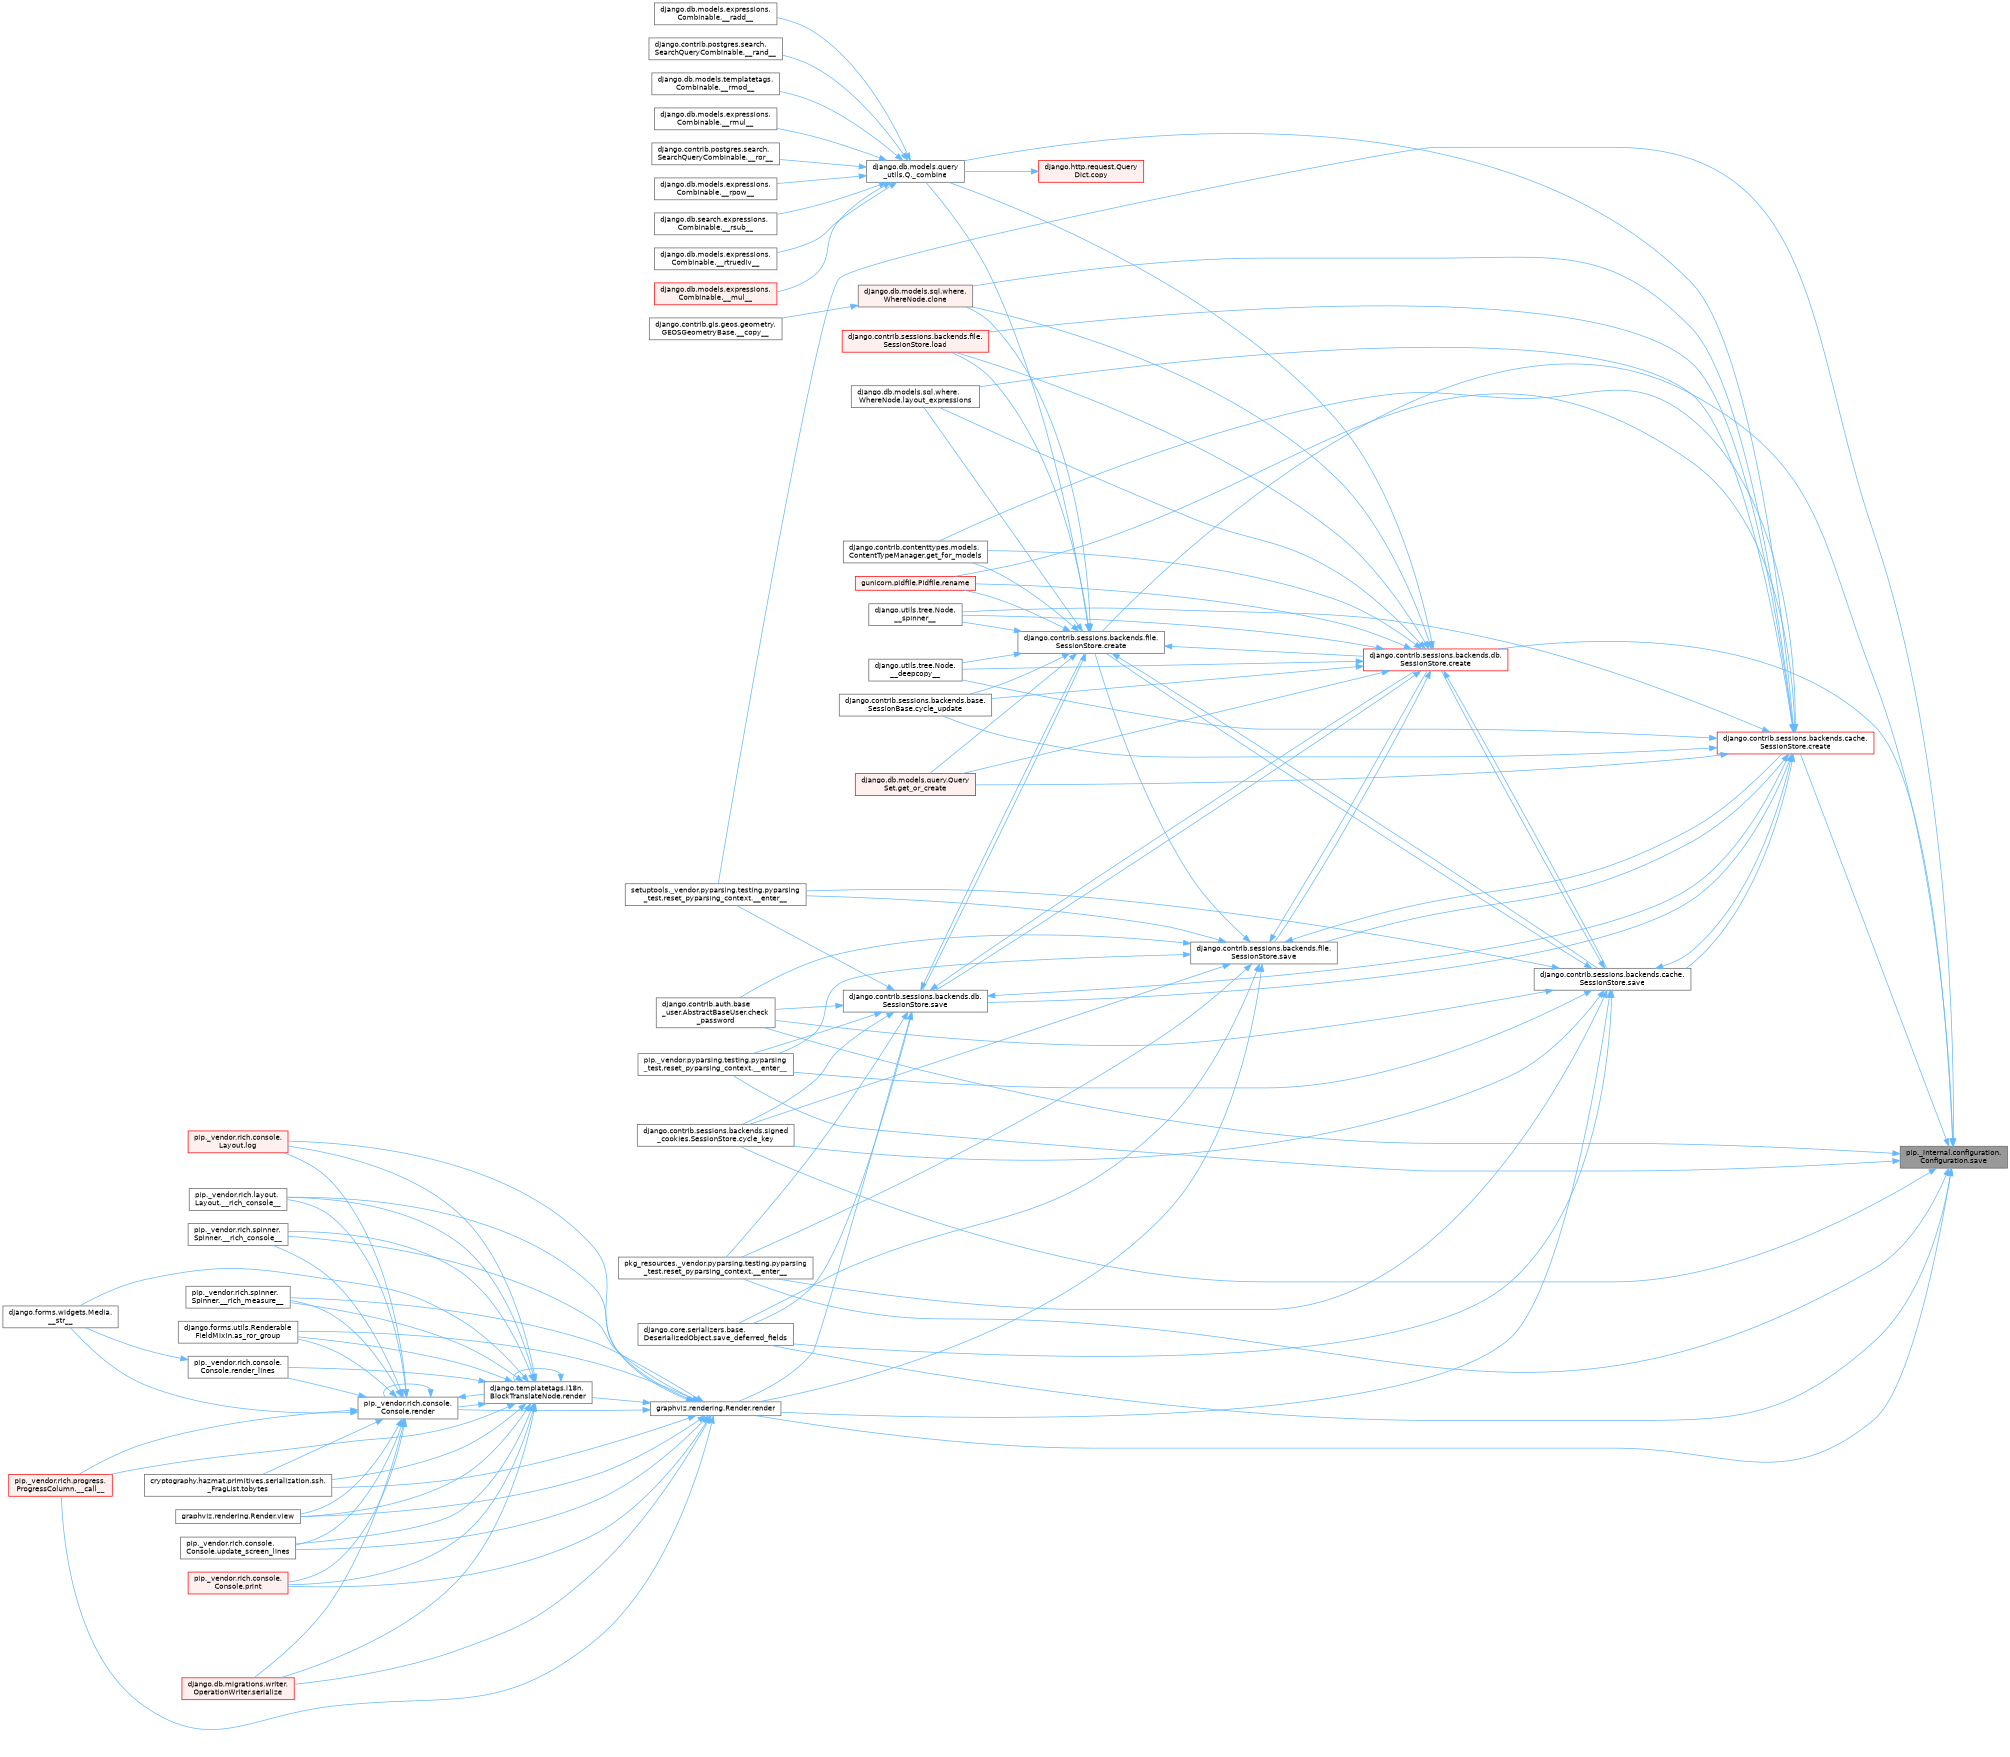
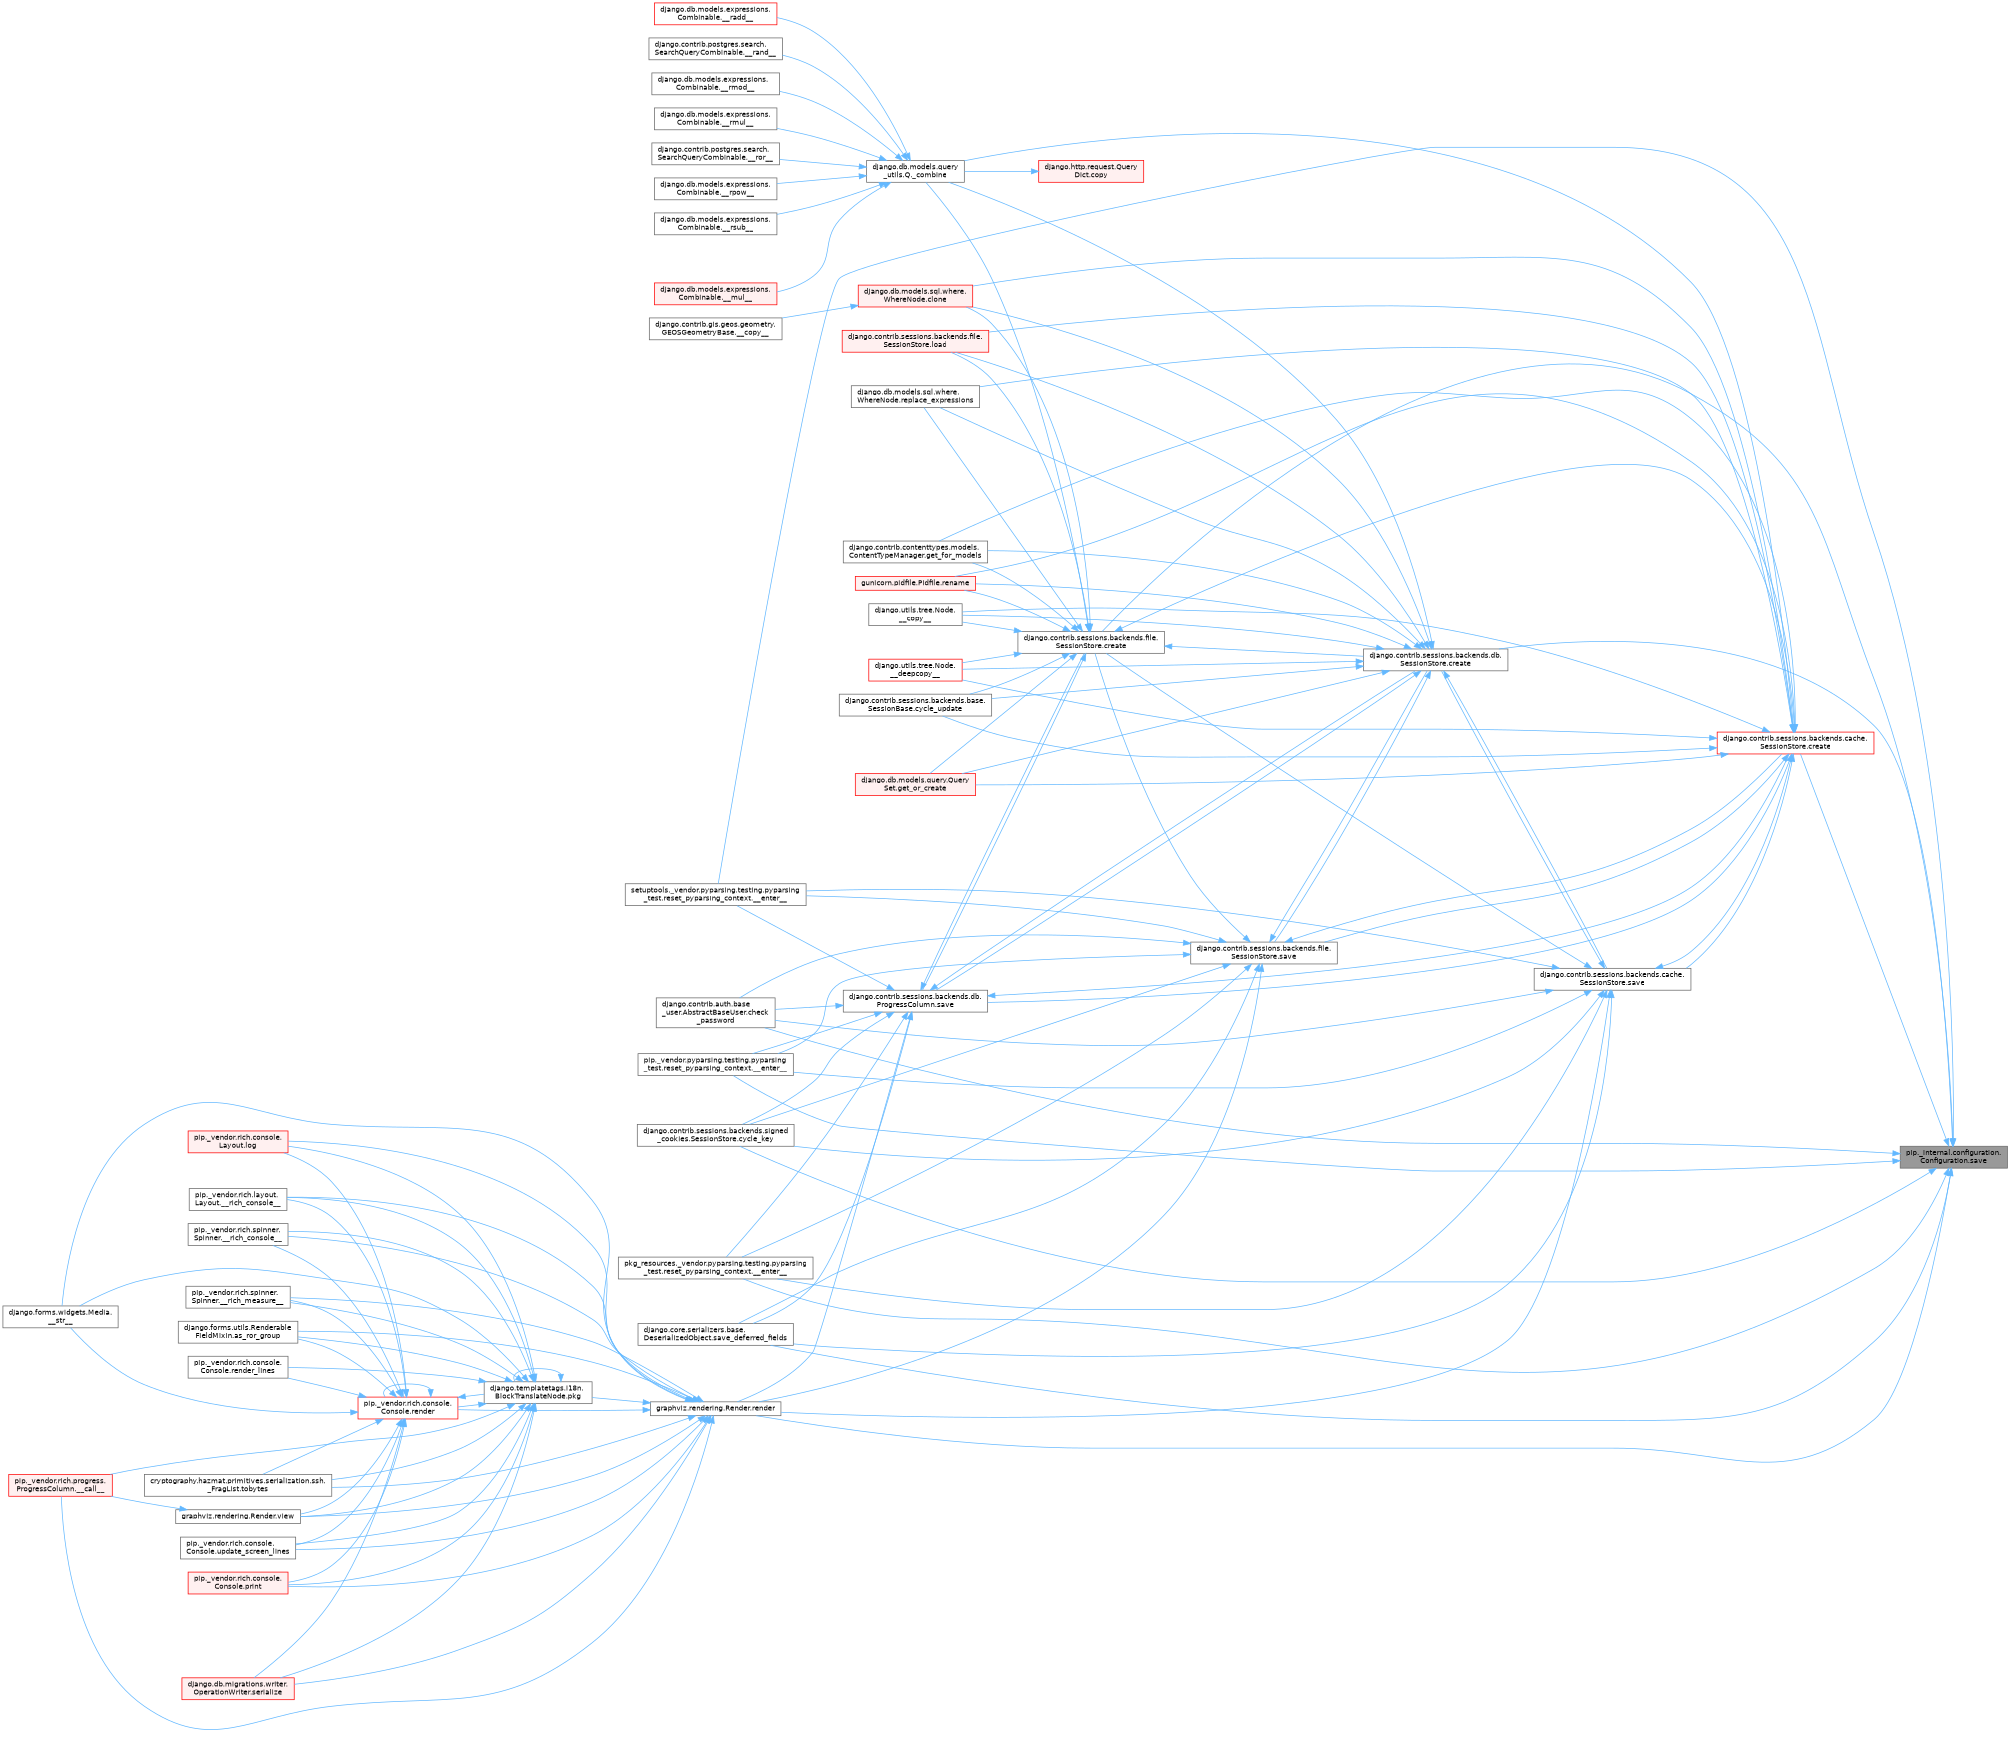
(716, 14) -> (716, 14)
(716, 84) -> (716, 84)
(716, 224) -> (716, 224)
(716, 259) -> none
(915, 296) -> (915, 296)
(915, 397) -> (915, 397)
(915, 615) -> (915, 615)
(1436, 660) -> (1436, 660)
(915, 670) -> (915, 670)
(1347, 803) -> (1535, 477)
(915, 1001) -> (915, 1001)
(132, 1346) -> (395, 1127)
(538, 1393) -> (538, 1393)
(408, 1408) -> (408, 1408)
(211, 1428) -> (145, 1503)
